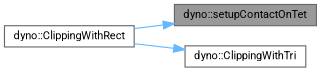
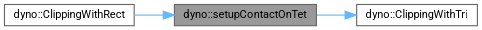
(154, 46) -> (331, 15)
